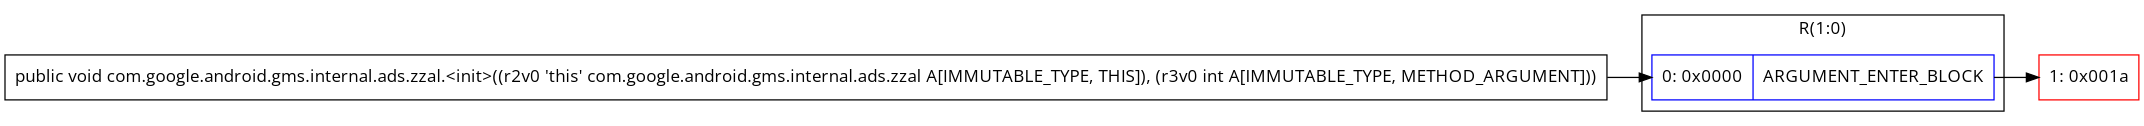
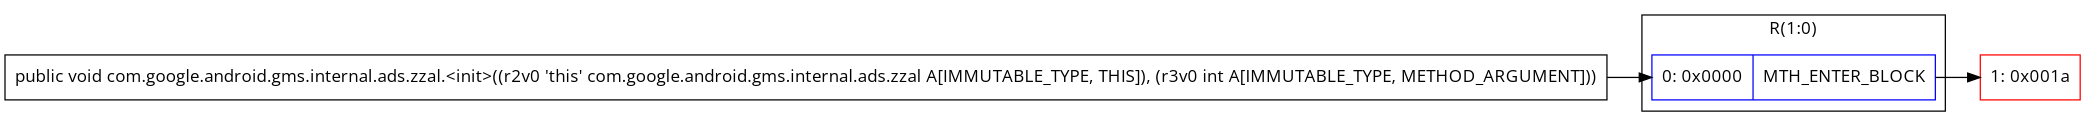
(1874, 77) -> (1844, 77)
